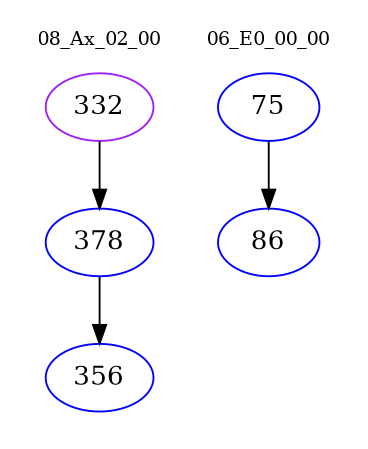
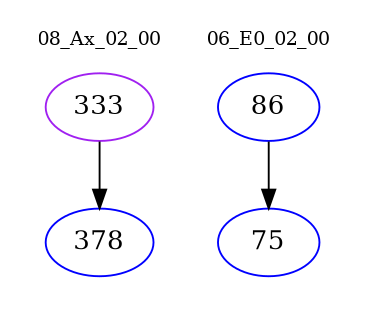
(269, 40) -> (269, 40)
(100, 107) -> (100, 107)
(269, 166) -> (269, 166)
(100, 378) -> none
